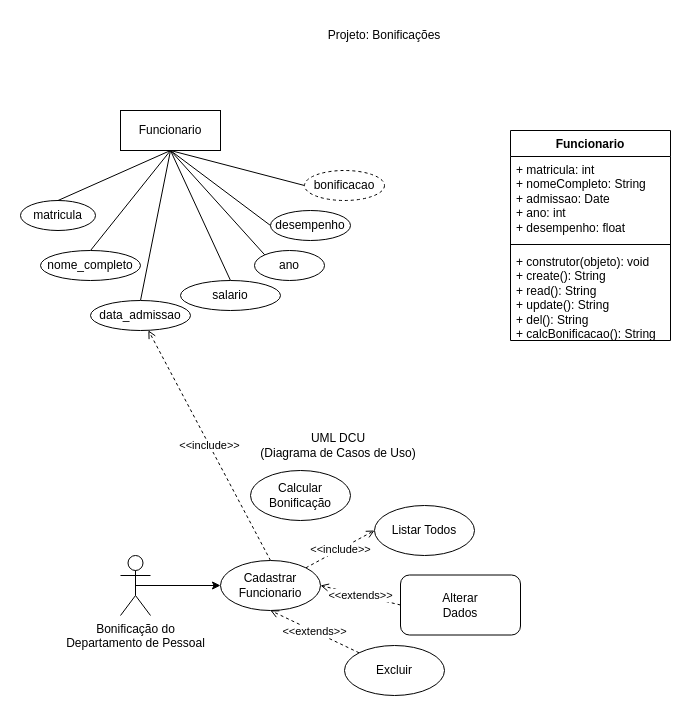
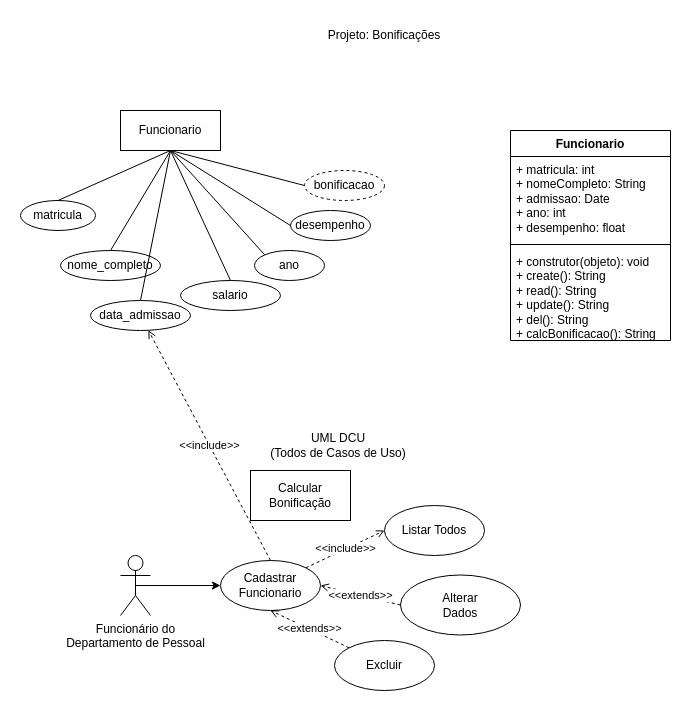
(311, 226) -> (331, 226)
(91, 266) -> (111, 266)
(339, 446) -> (339, 446)
(301, 496) -> (301, 496)
(425, 531) -> (435, 531)
(461, 605) -> (461, 605)
(136, 637) -> (136, 637)
(395, 671) -> (385, 666)
